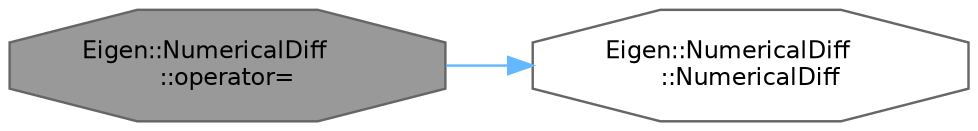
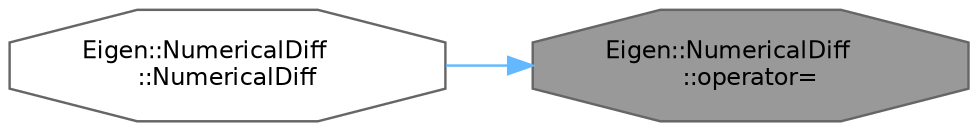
(477, 66) -> (477, 66)
